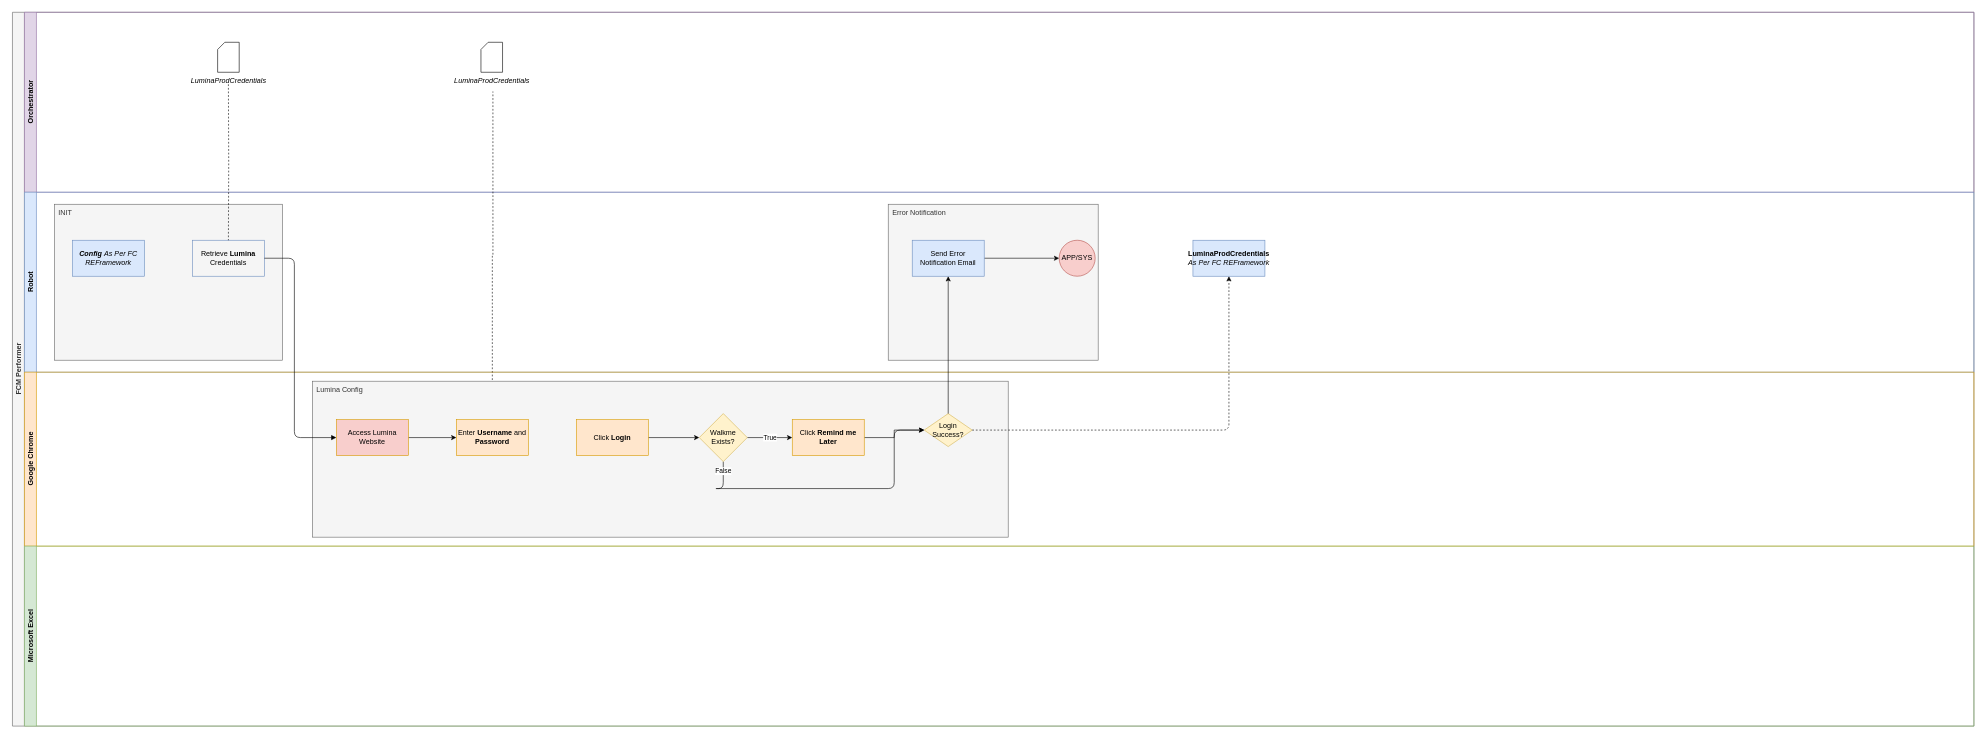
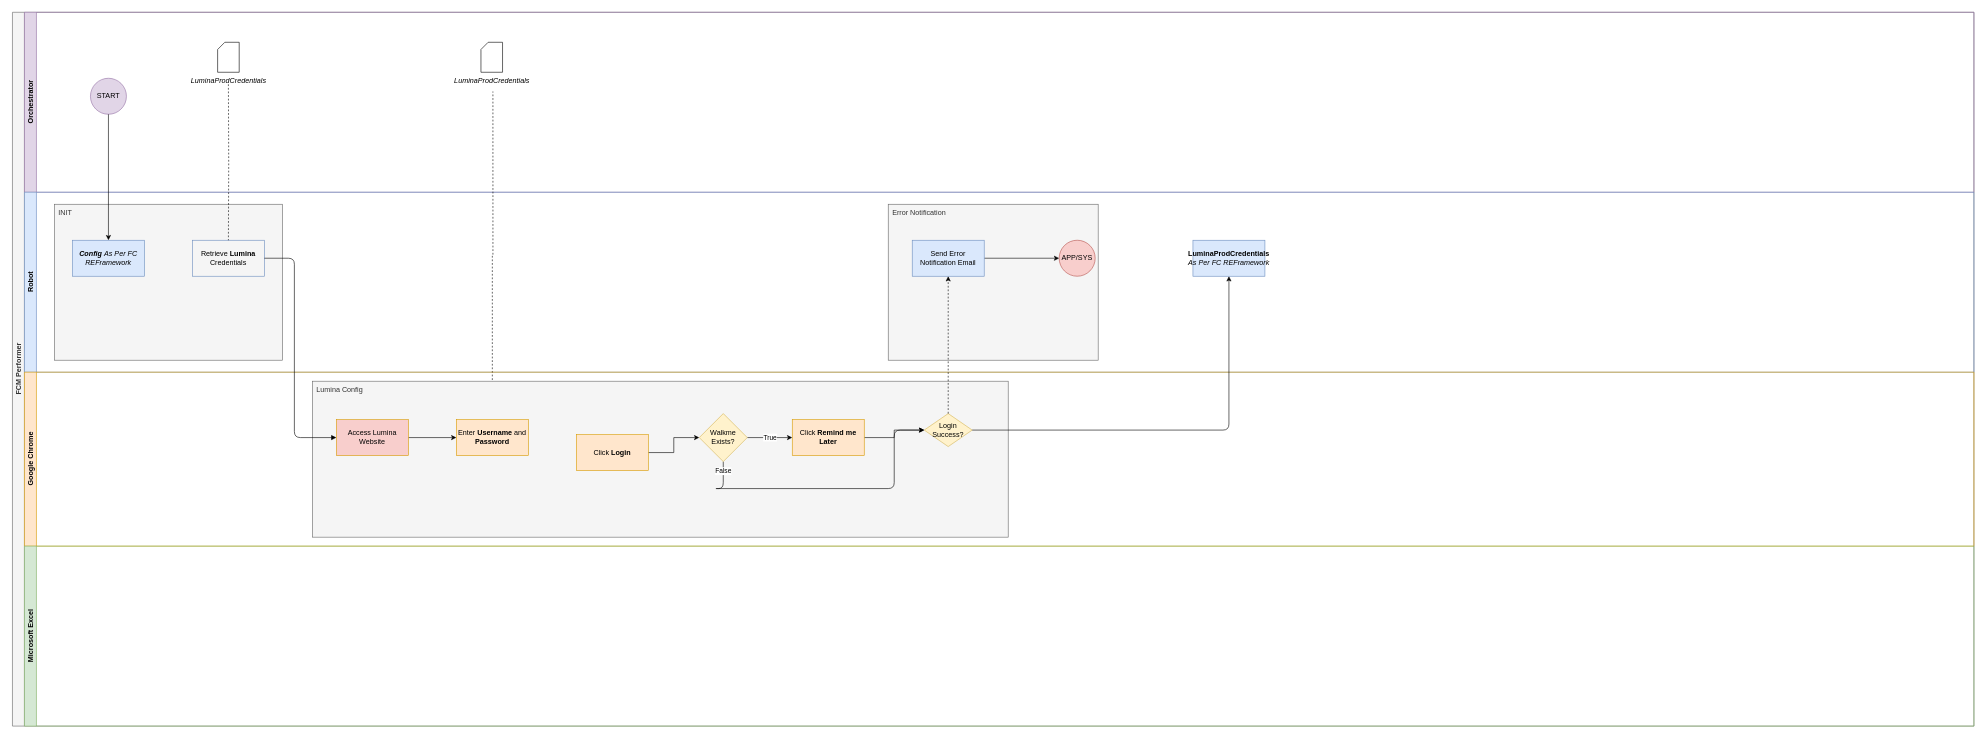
none -> (108, 96)
none -> (108, 175)
(948, 346) -> (948, 346)
(1175, 430) -> (1175, 430)
(612, 438) -> (612, 453)
